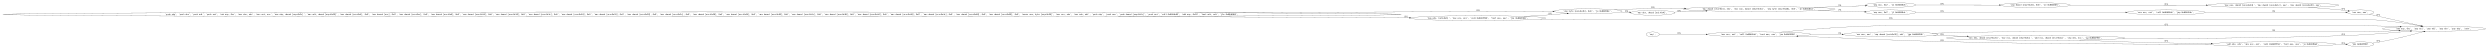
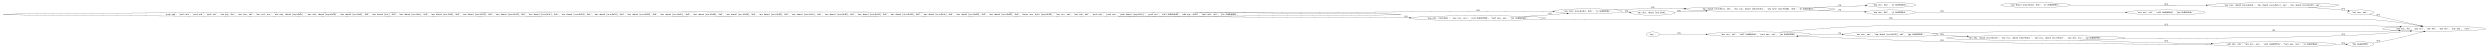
(1958, 5) -> none
(2276, 12) -> none
